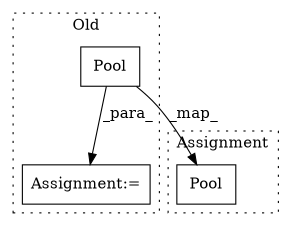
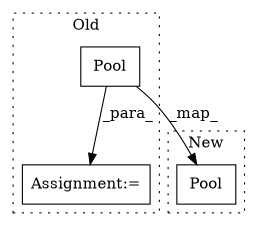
(223, 144) -> (206, 144)
